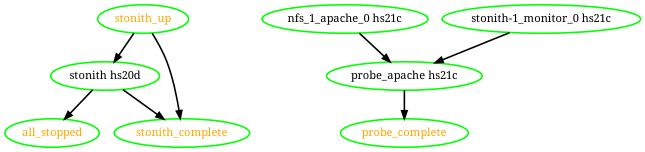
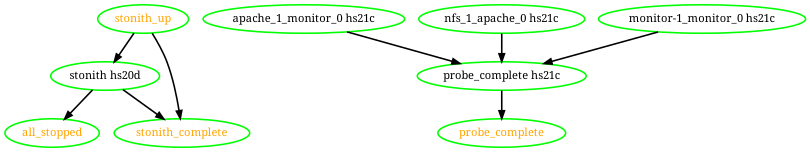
none -> (304, 19)
(541, 19) -> (702, 19)
(404, 76) -> (502, 76)
